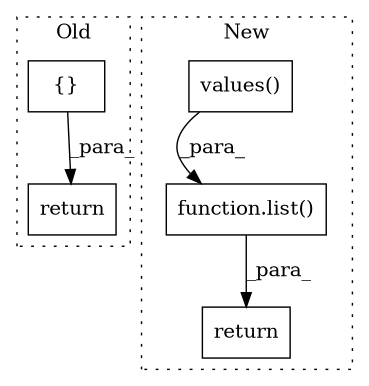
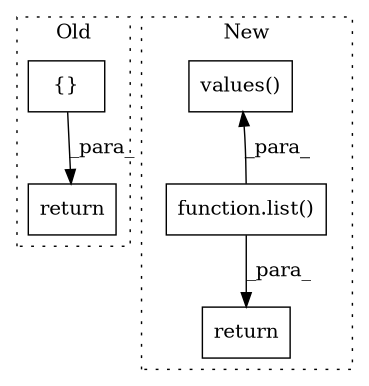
(178, 141) -> (246, 155)
